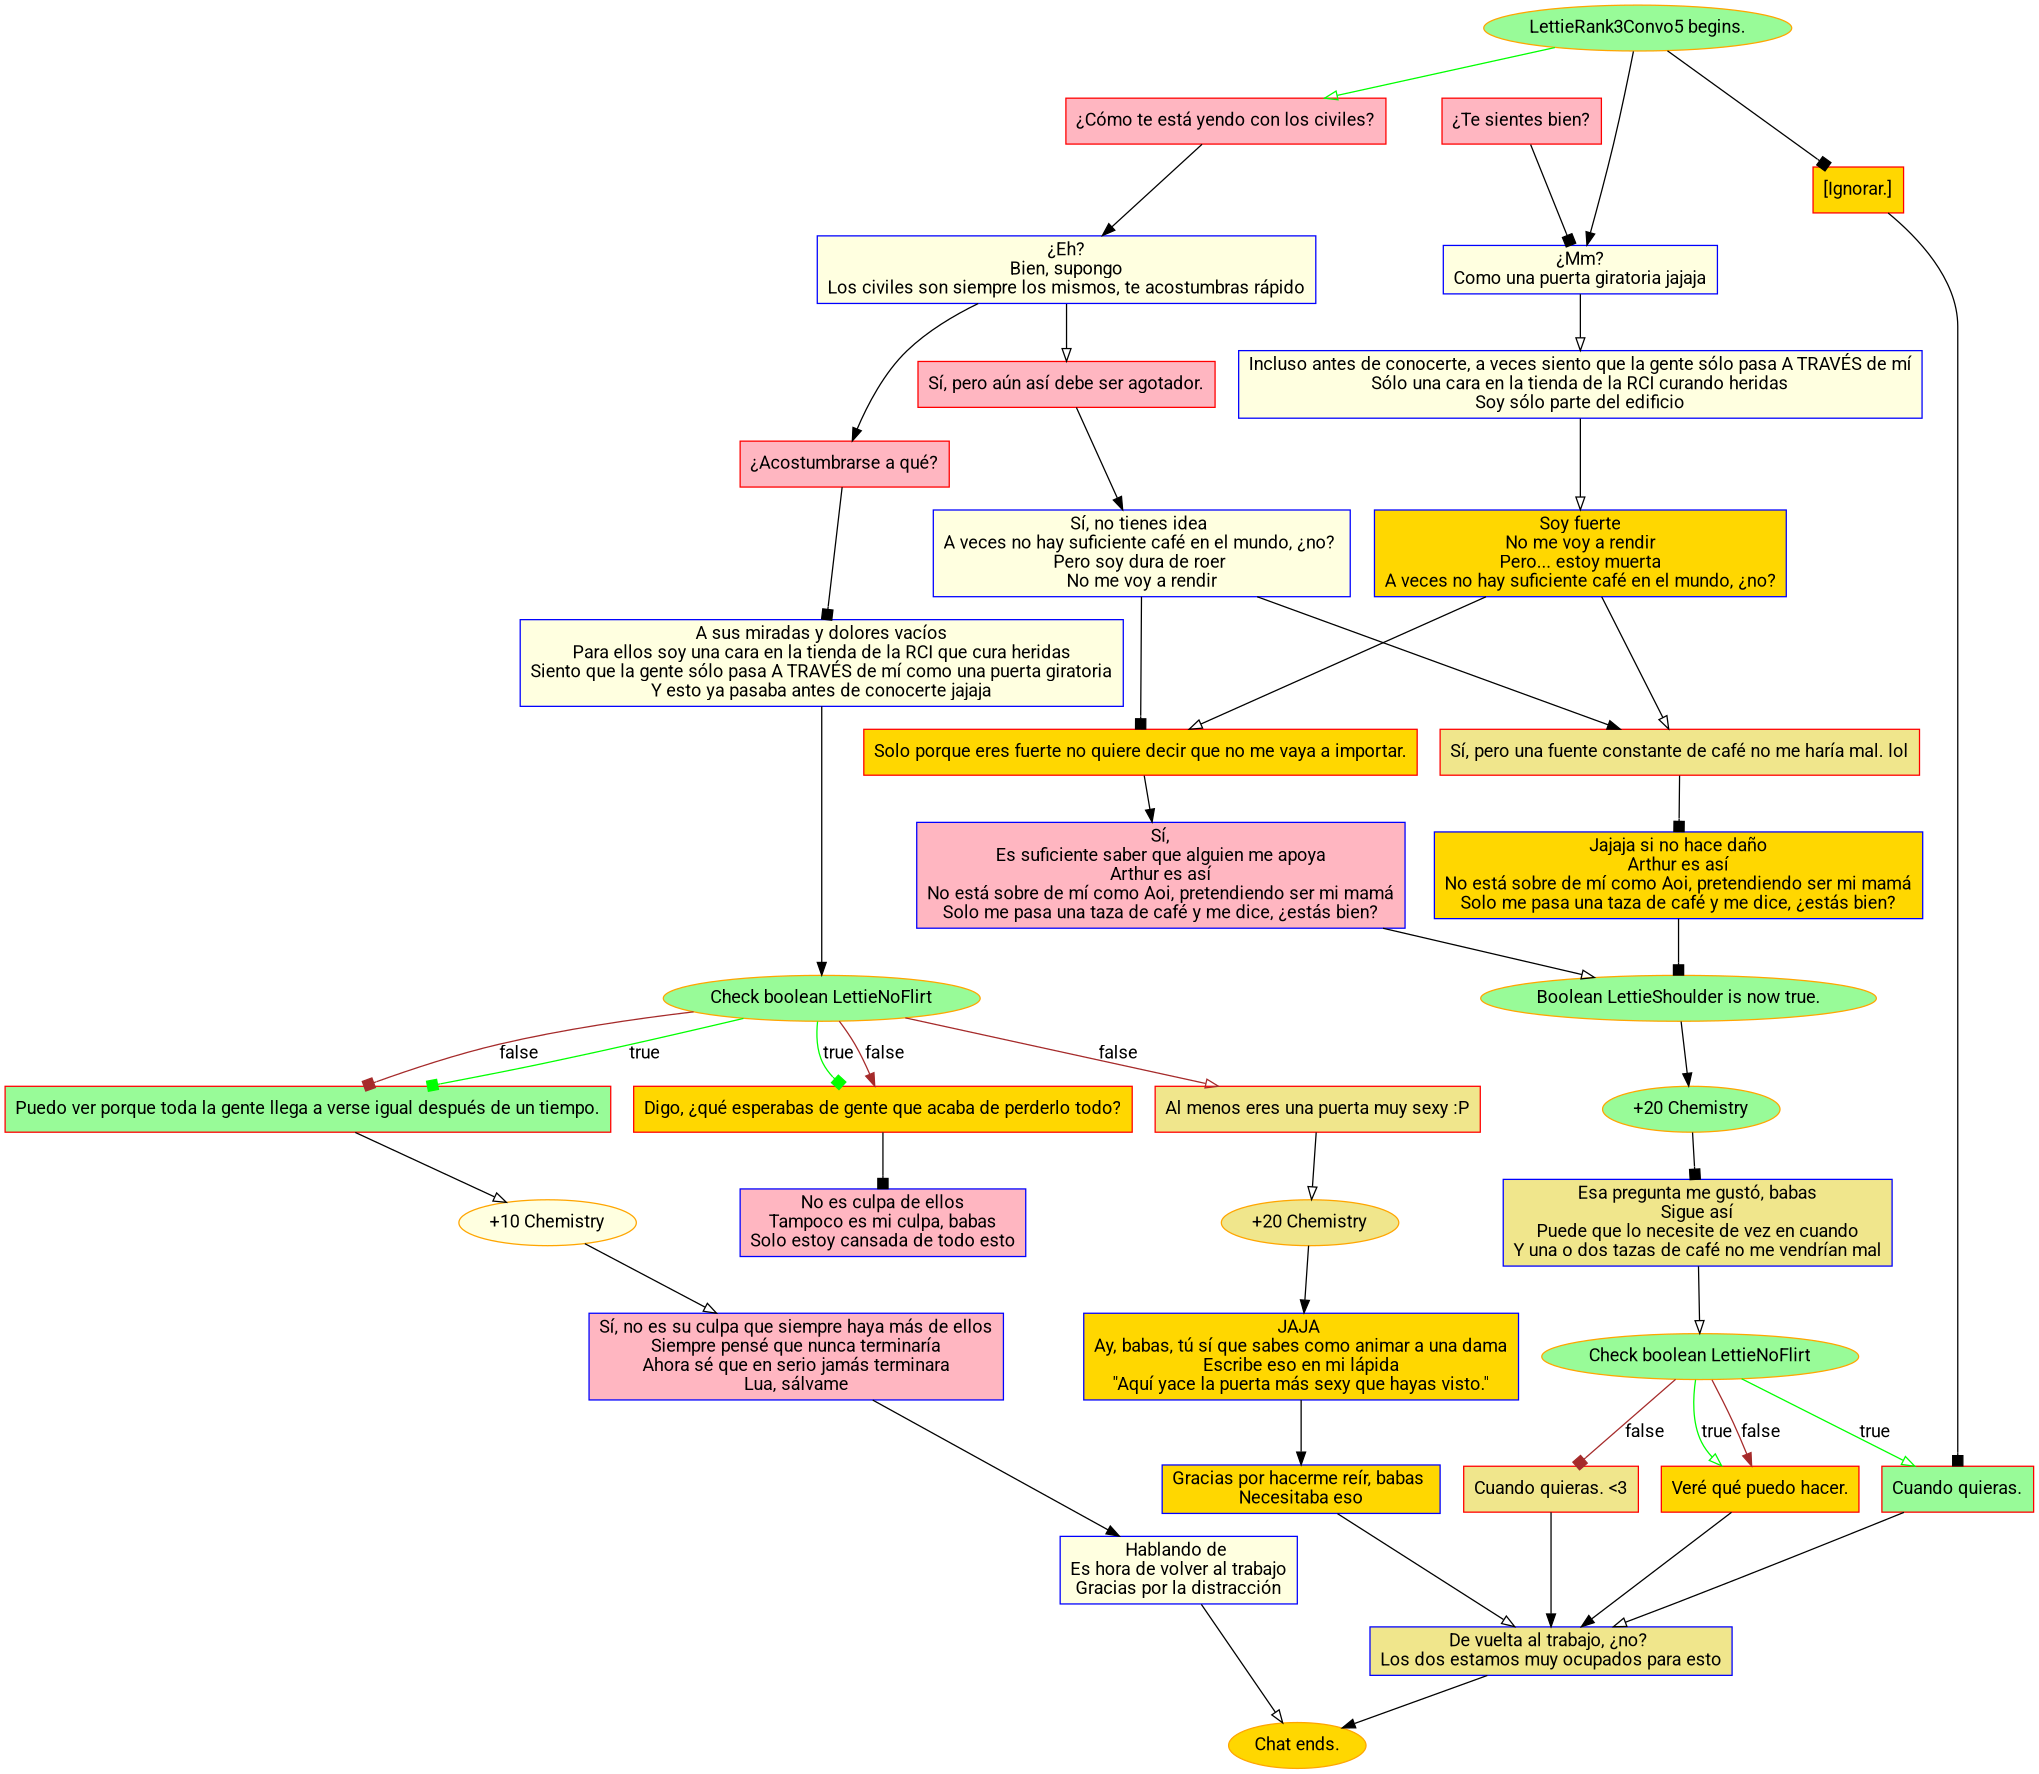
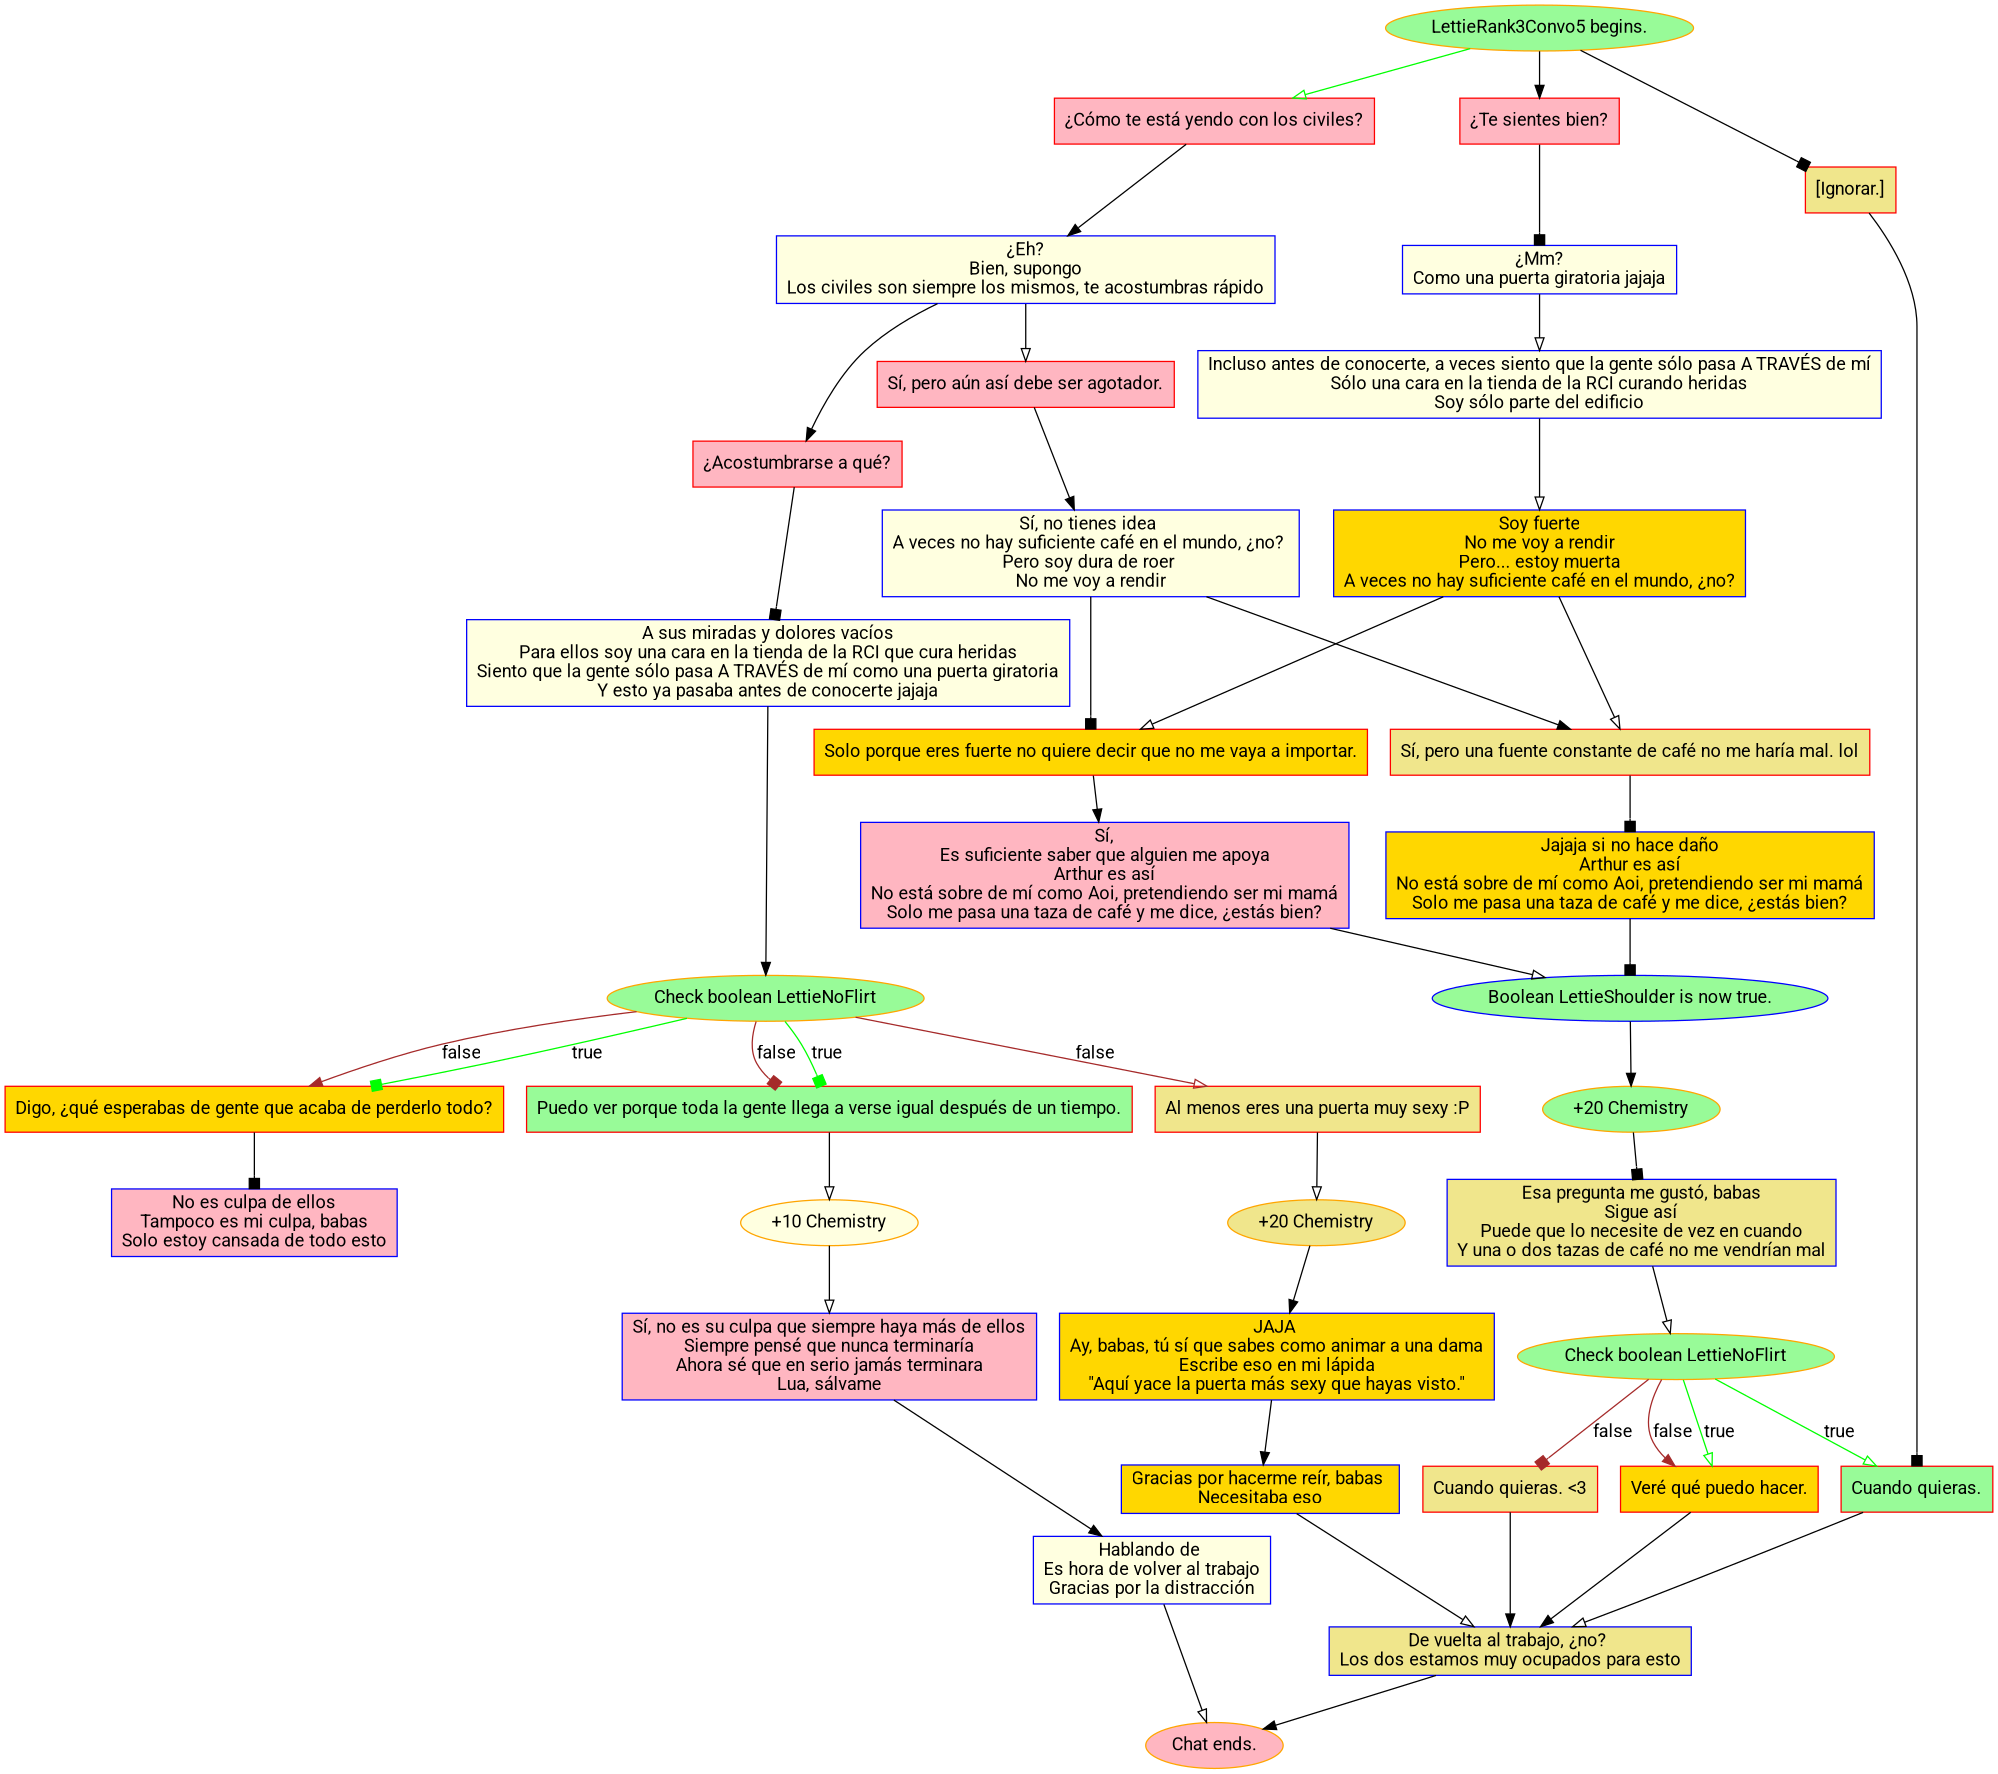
(1614, 143) -> (1540, 68)
(1858, 190) -> (1851, 190)
(1679, 998) -> (1630, 998)
(1297, 1745) -> (1214, 1745)
